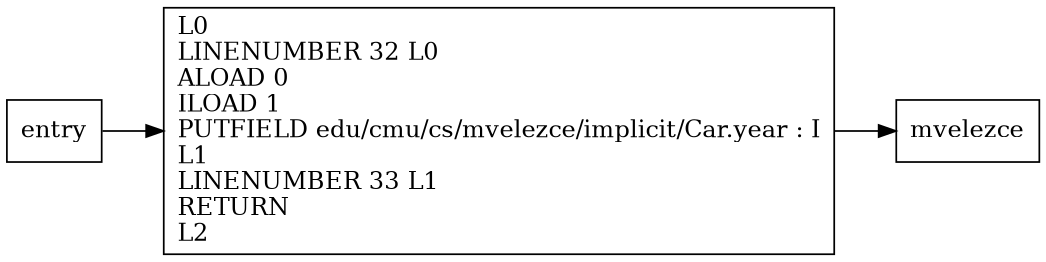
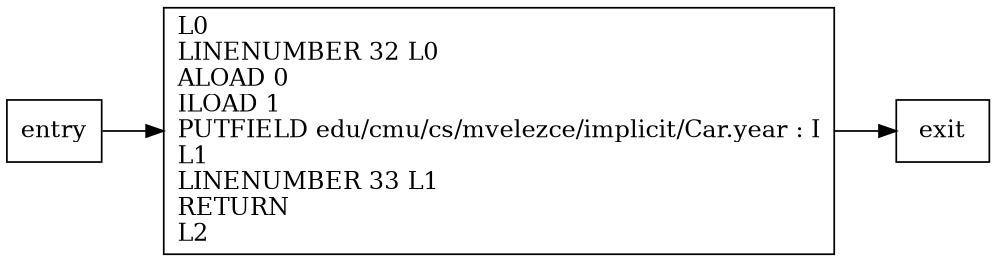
(968, 131) -> (943, 131)
